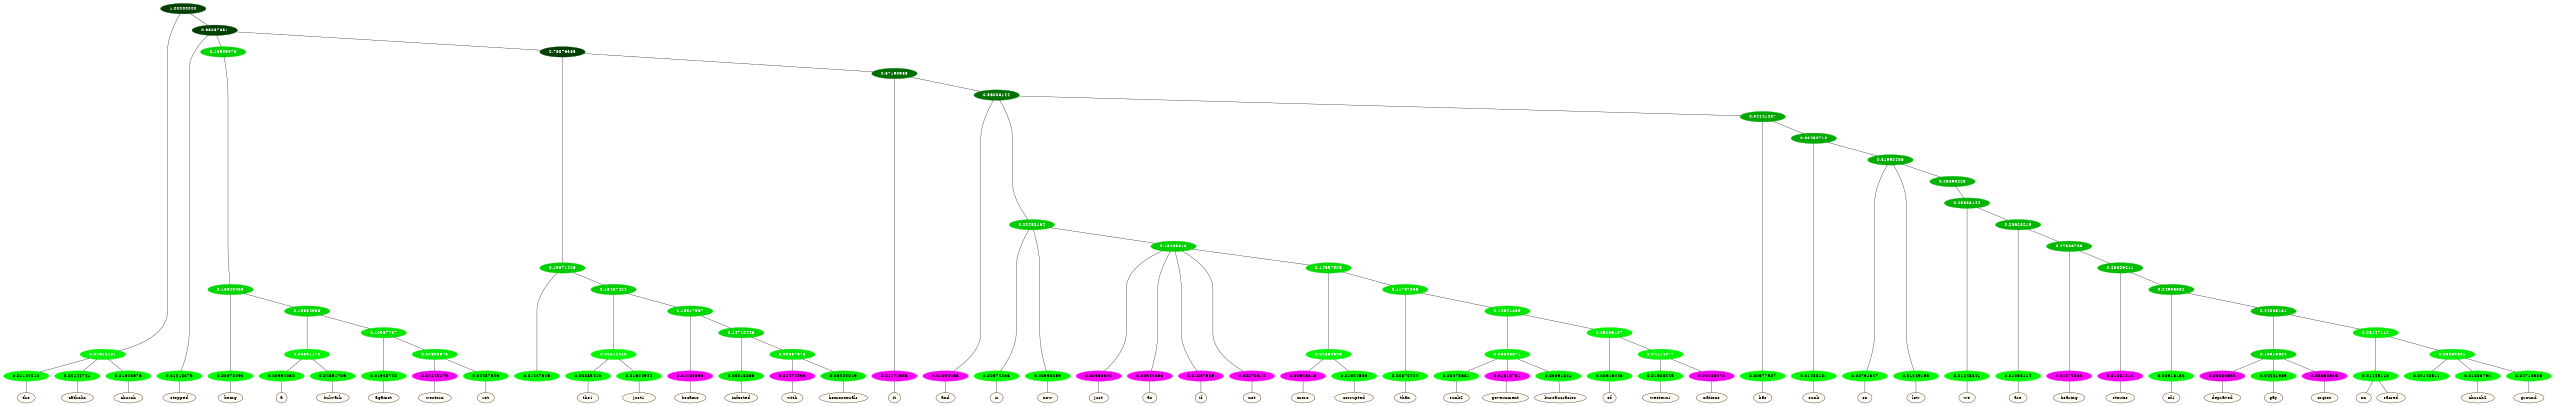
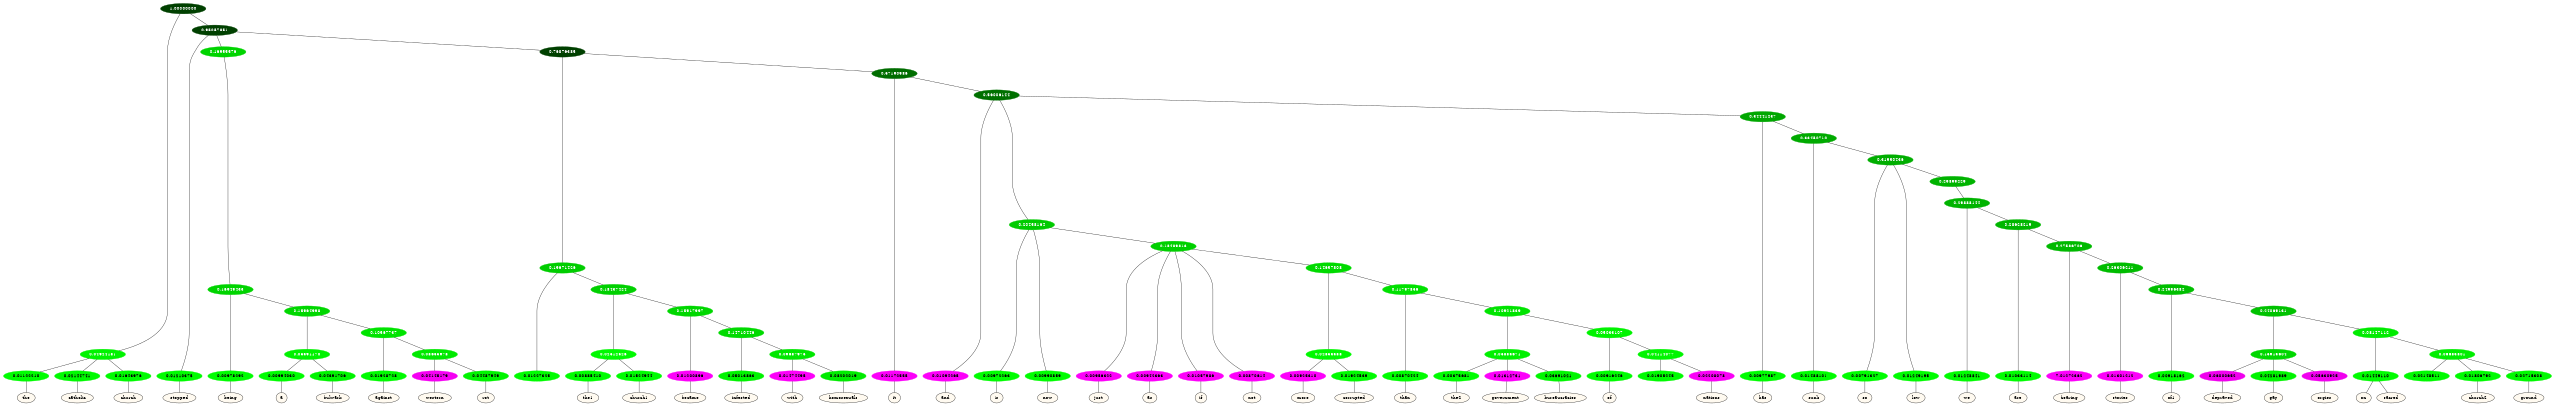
(2069, 376) -> (2069, 376)
(639, 398) -> (639, 398)
(1456, 398) -> (1456, 398)
(1661, 398) -> none
